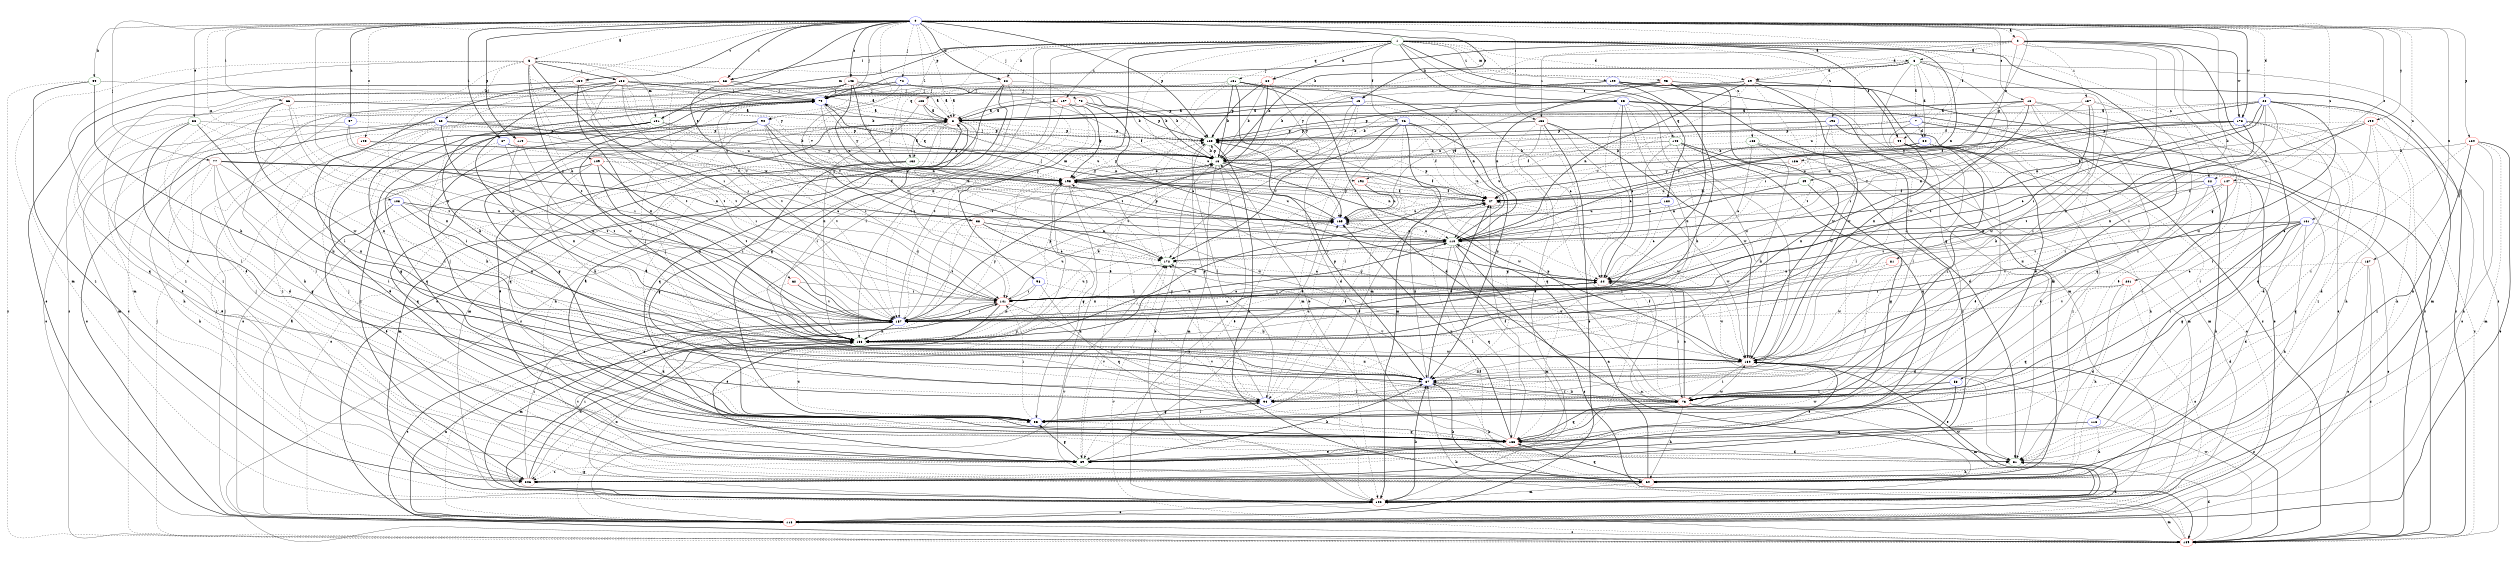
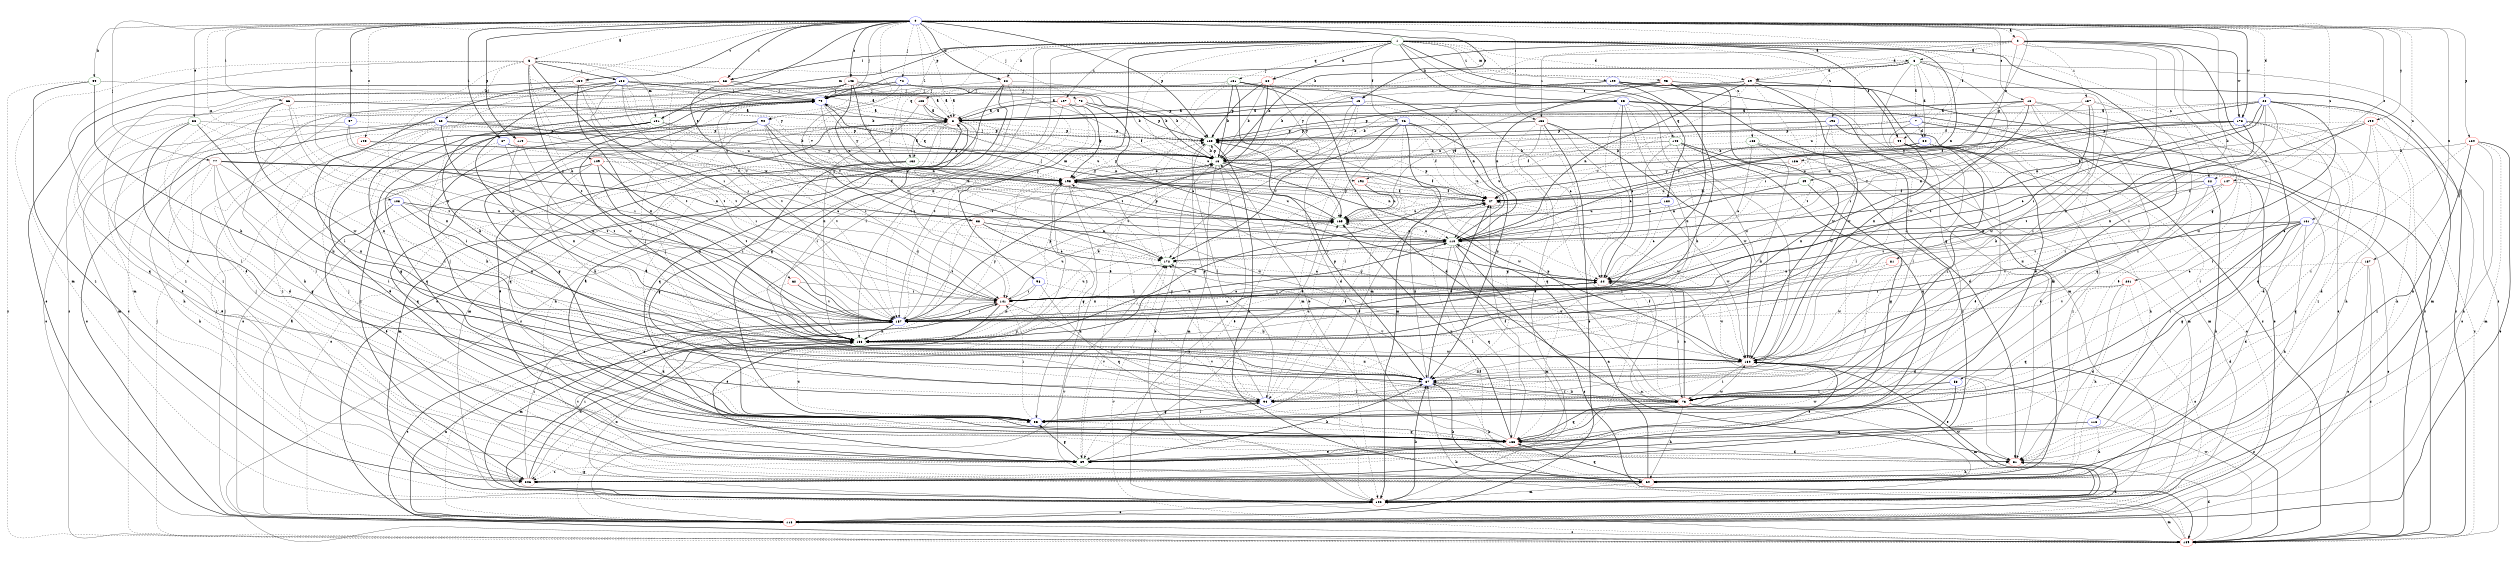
(622, 81) -> (622, 81)
(1044, 86) -> (1044, 86)
(1340, 221) -> (1340, 221)
(2001, 378) -> none
(2015, 462) -> (2015, 462)
